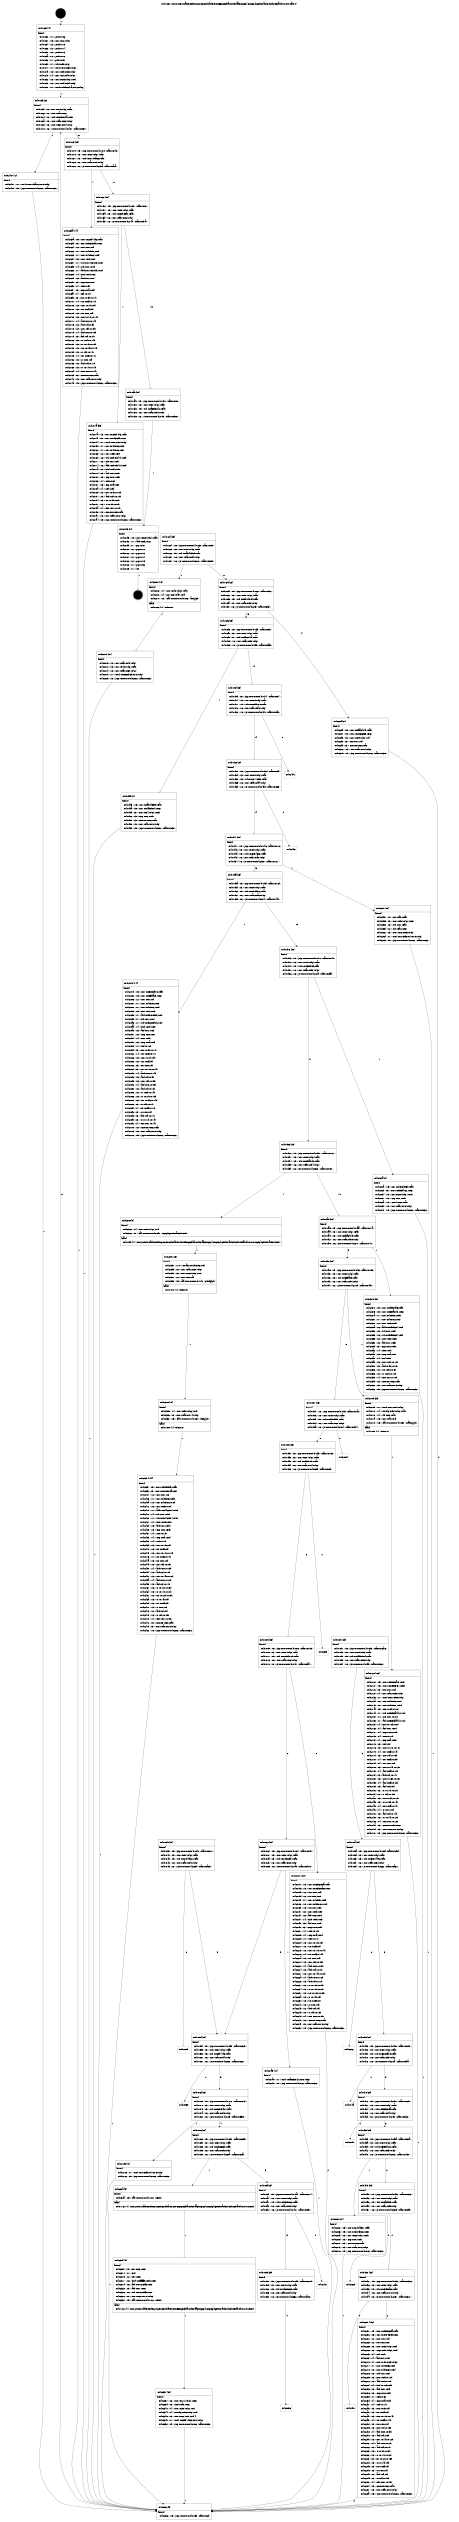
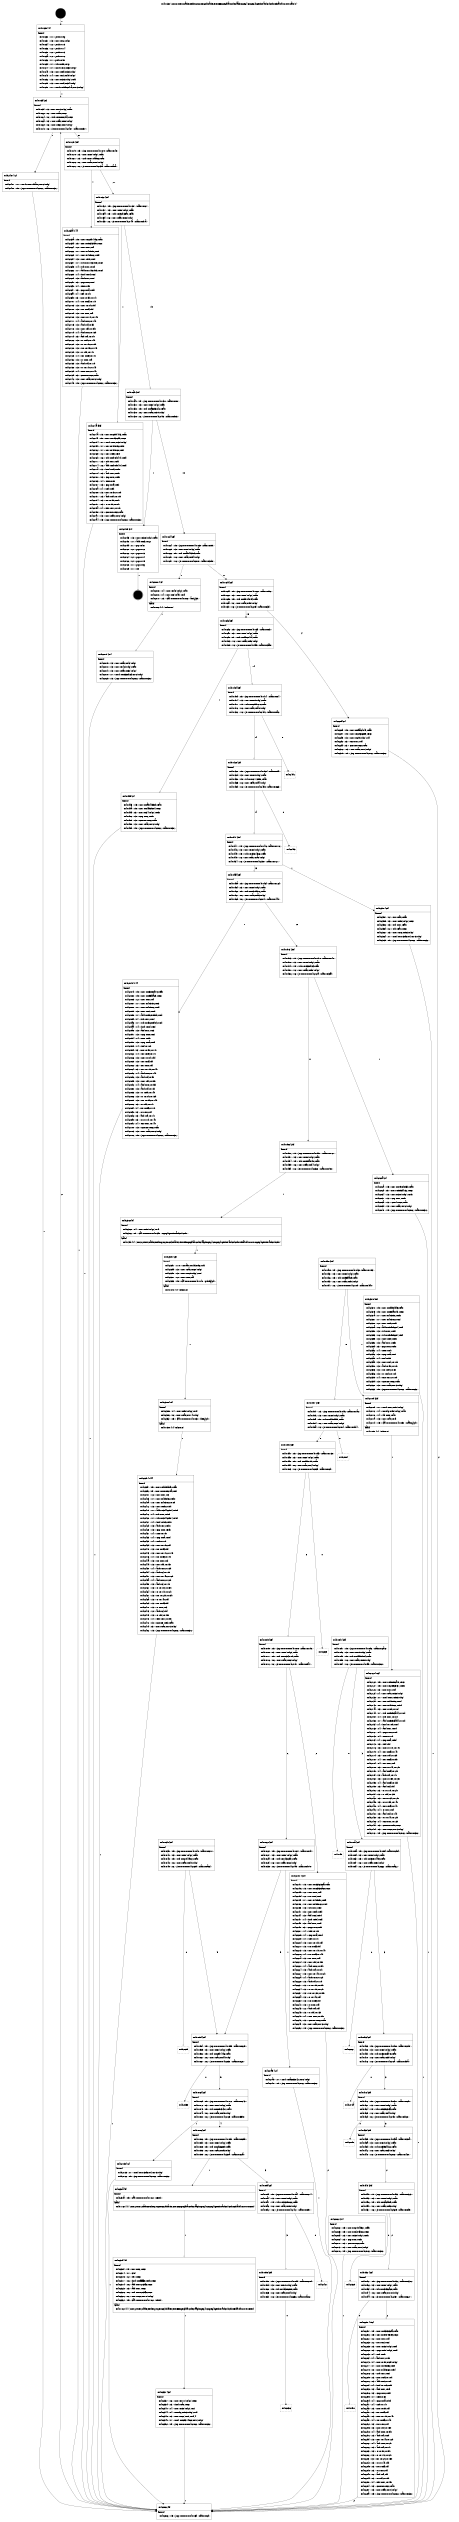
none -> (170, 476)
(347, 1232) -> none
none -> (338, 1855)
(357, 2185) -> none
